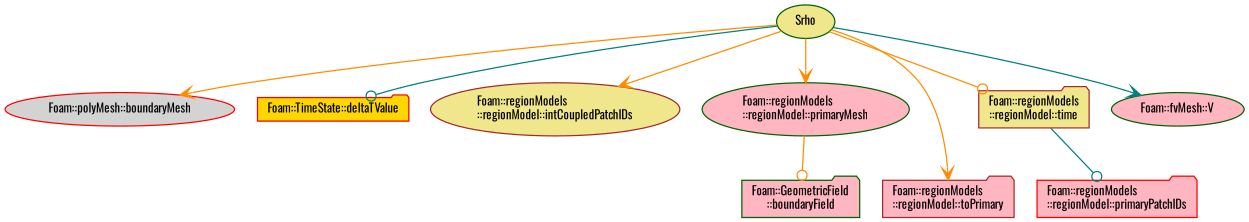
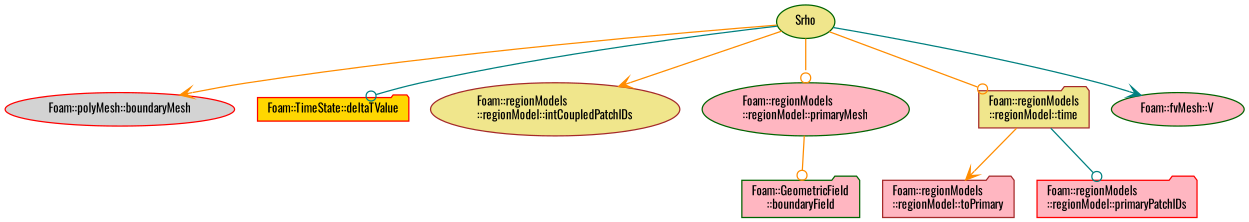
(806, 54) -> (806, 54)
(915, 78) -> (996, 150)
